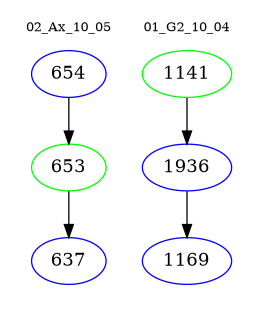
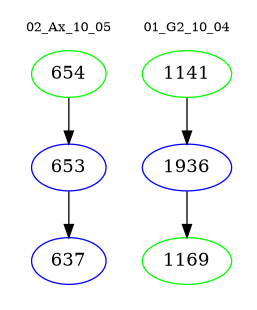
(69, 74) -> (69, 74)
(69, 168) -> (69, 168)
(187, 261) -> (187, 261)
